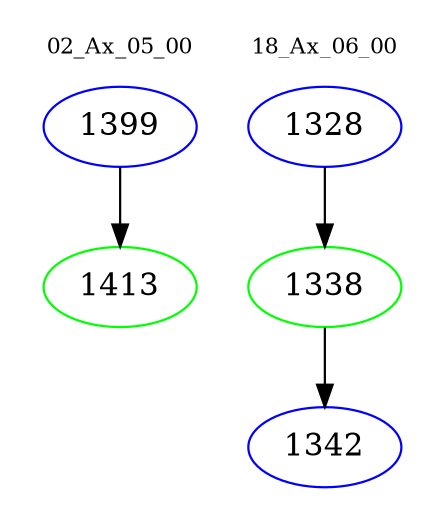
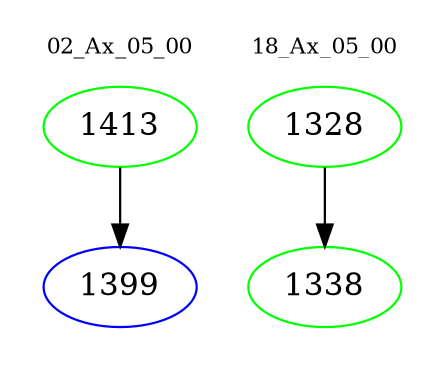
(325, 48) -> (325, 48)
(325, 127) -> (325, 127)
(120, 196) -> (120, 196)
(325, 447) -> none
